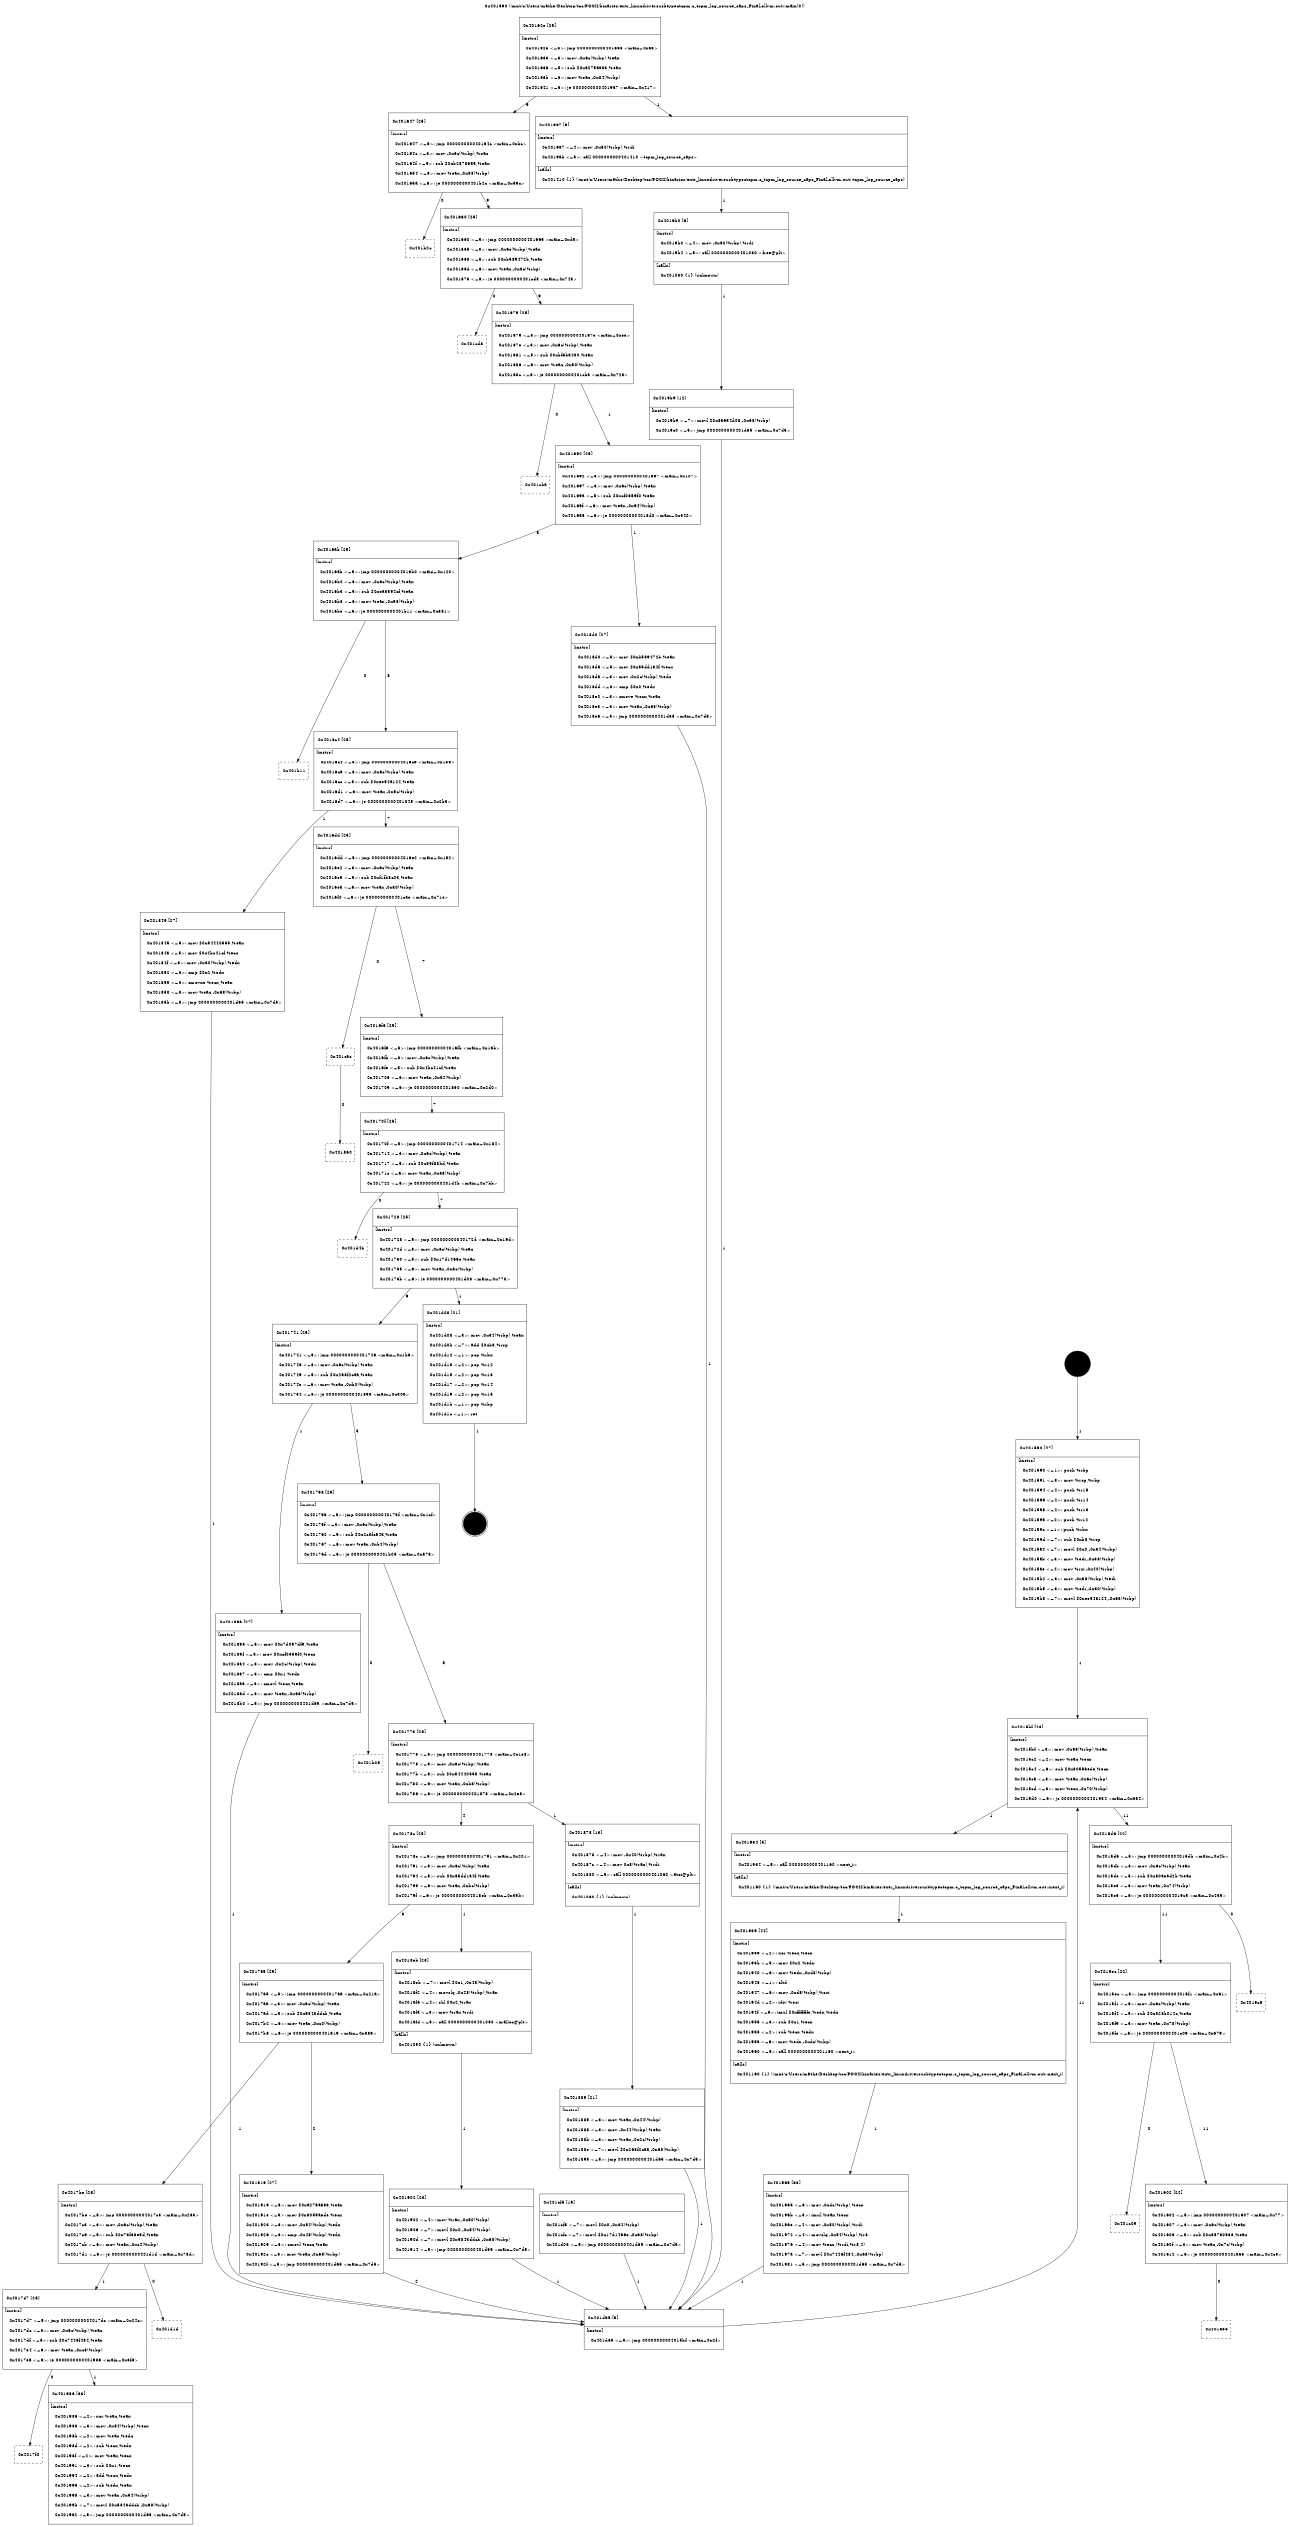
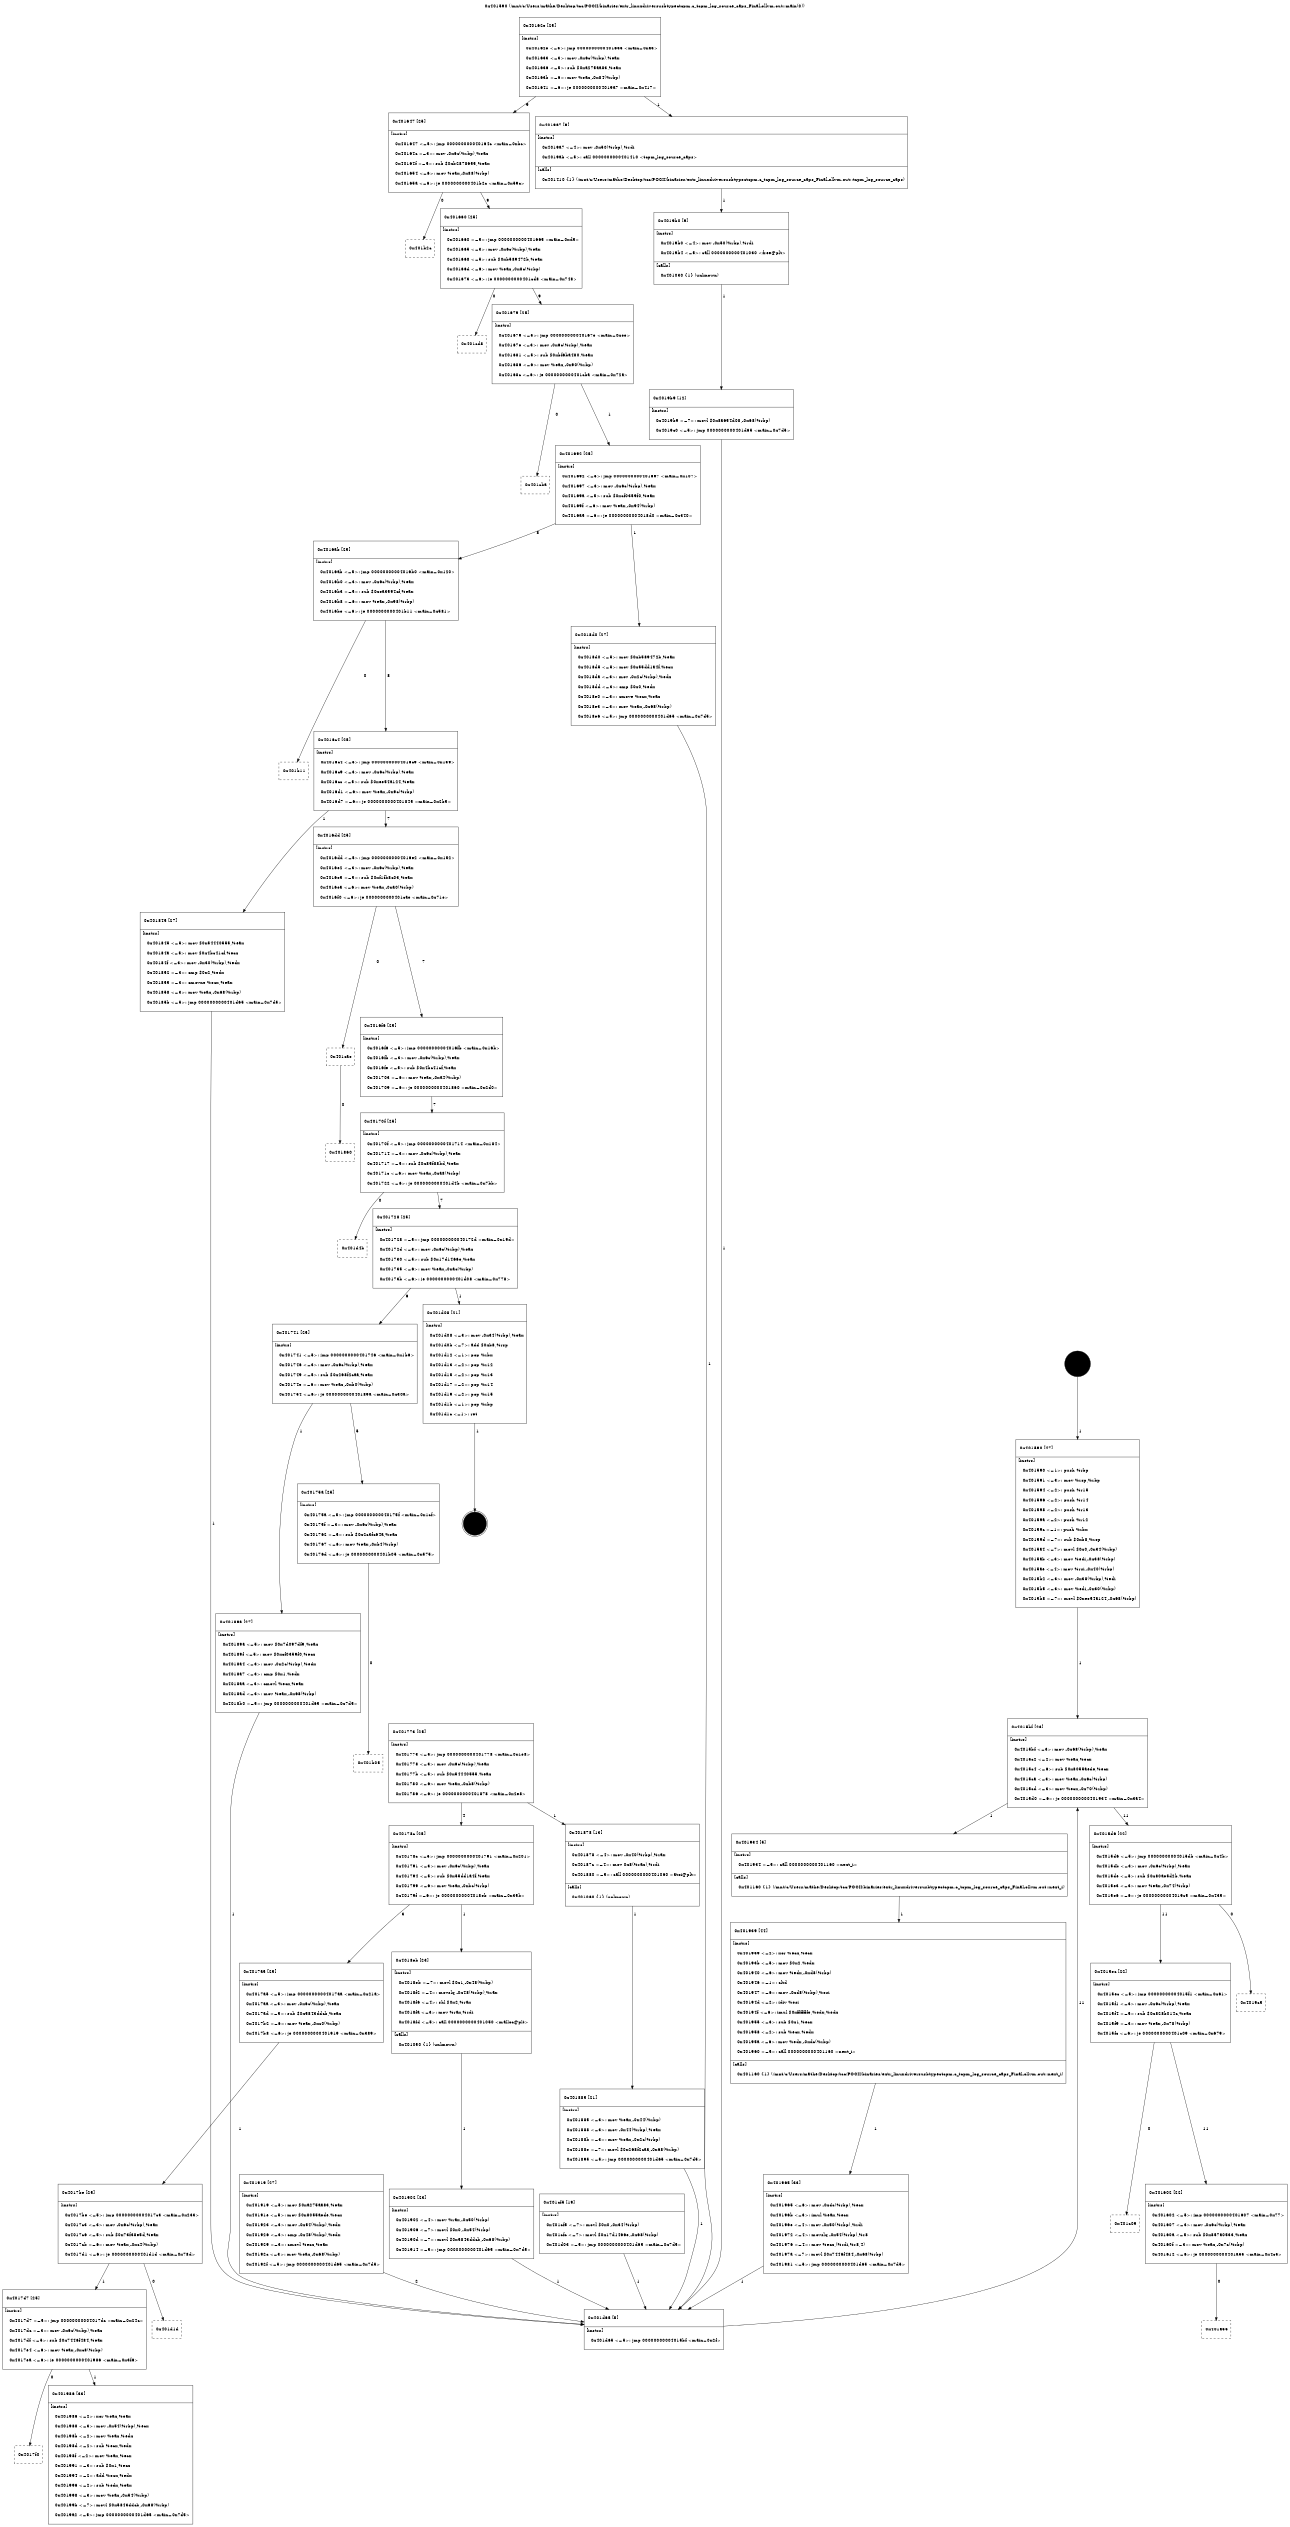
(414, 1642) -> none
(311, 2107) -> none
